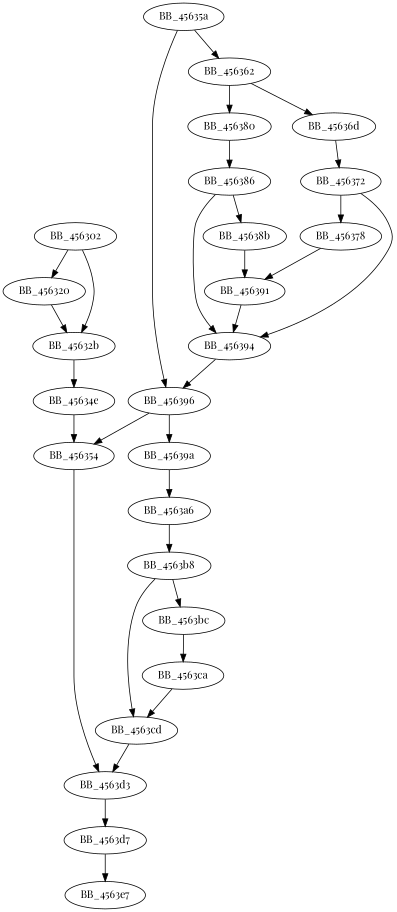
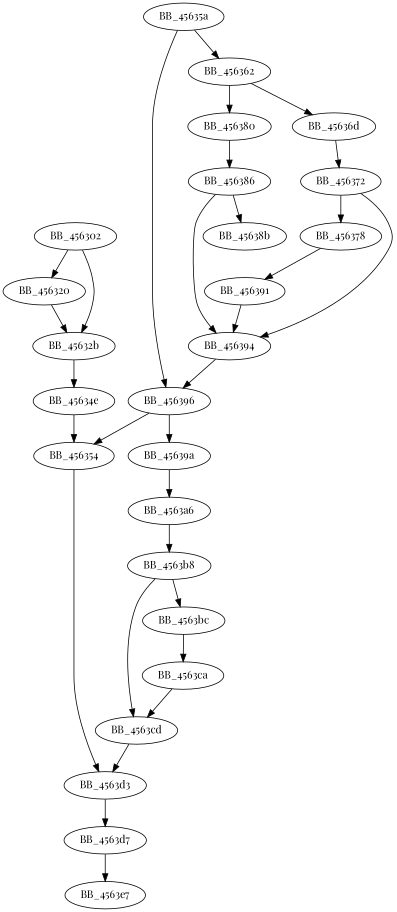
(245, 260) -> none
